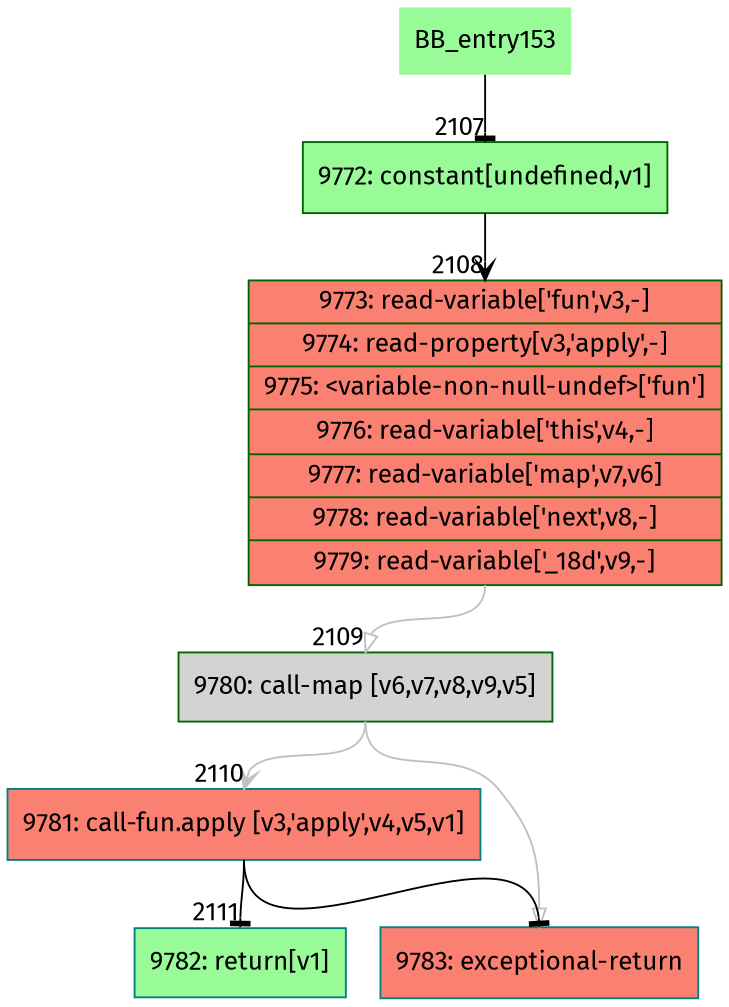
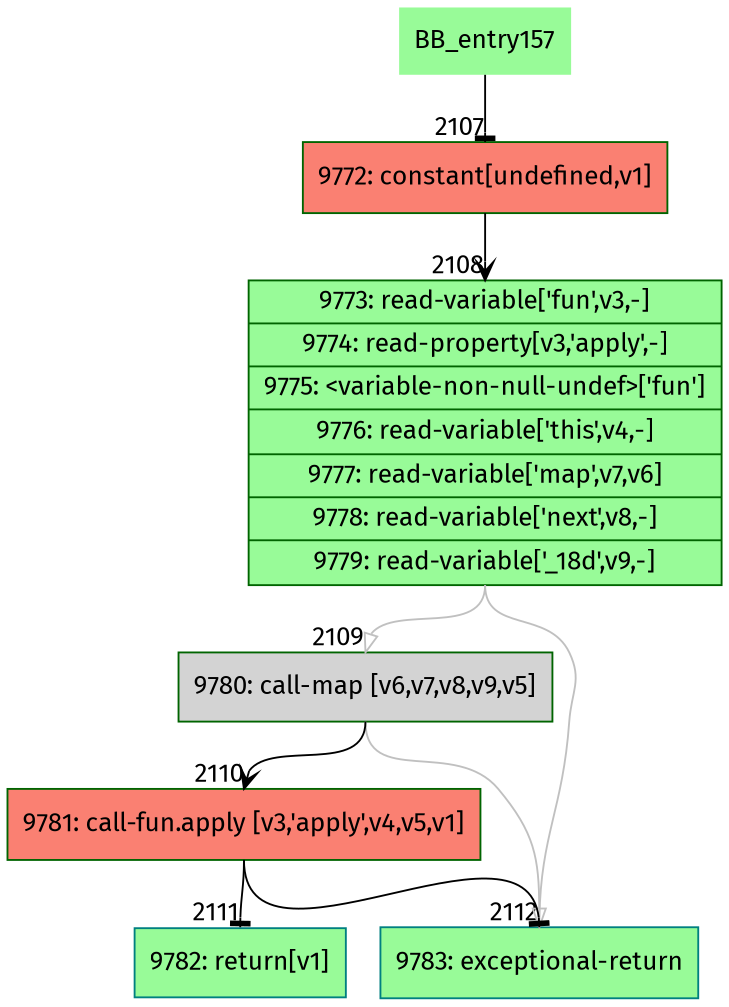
(485, 41) -> (485, 41)
(485, 178) -> (485, 178)
(485, 433) -> (485, 433)
none -> (569, 728)
(314, 755) -> (314, 755)
(244, 824) -> (244, 824)
(539, 963) -> (539, 963)
